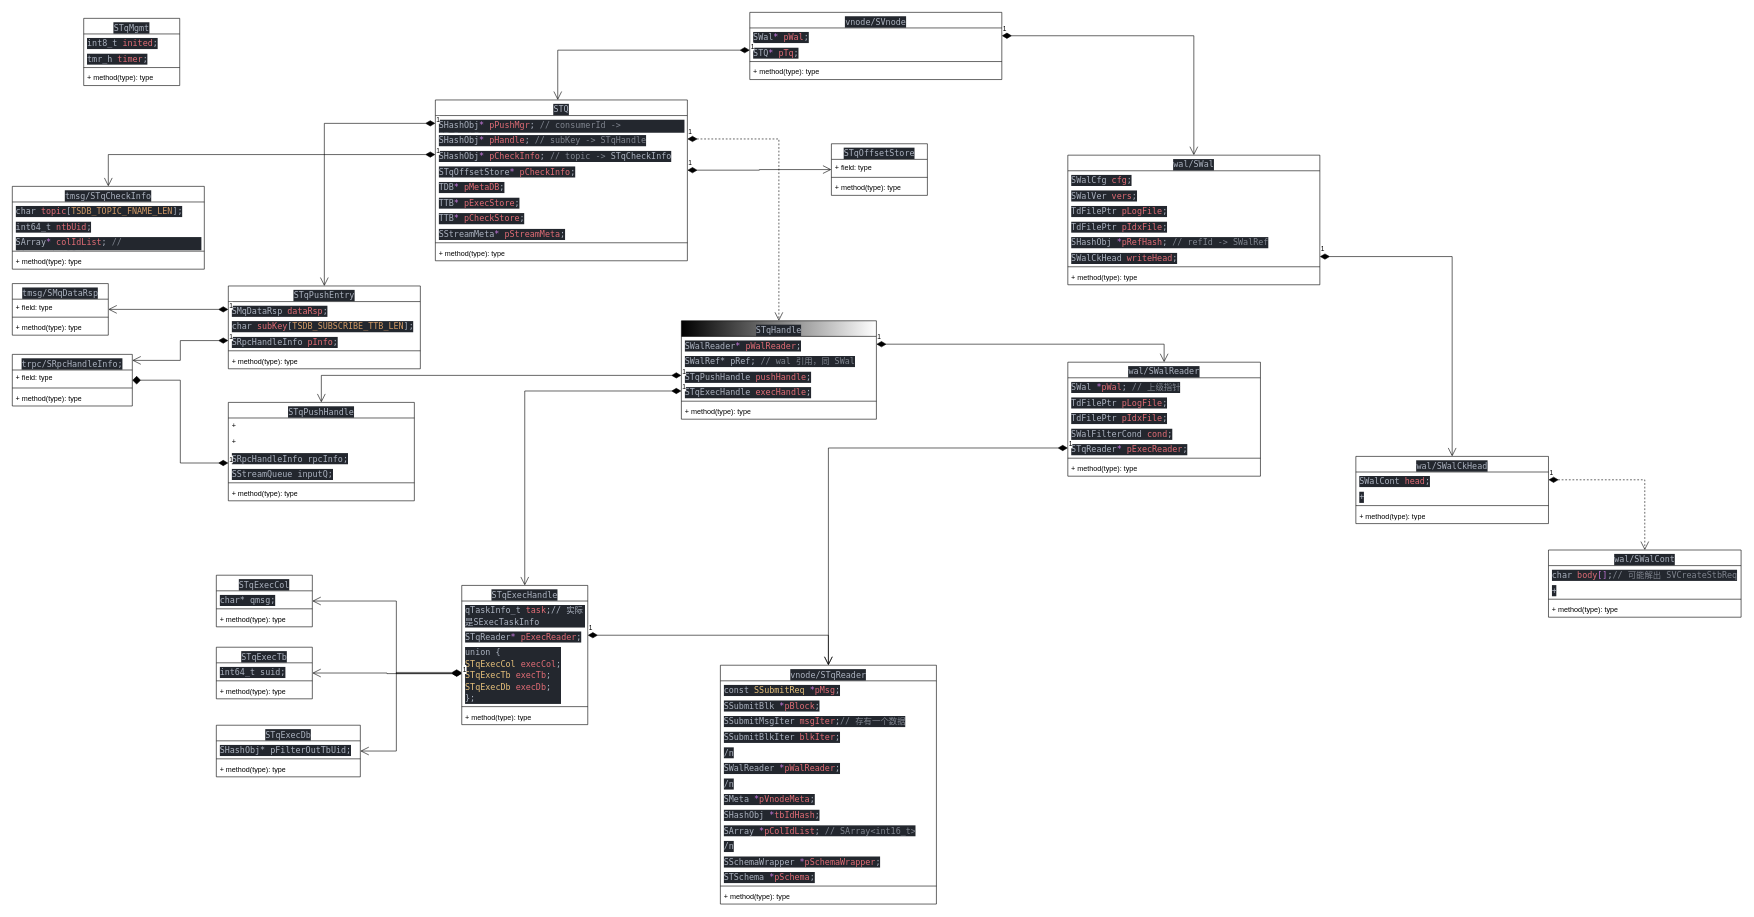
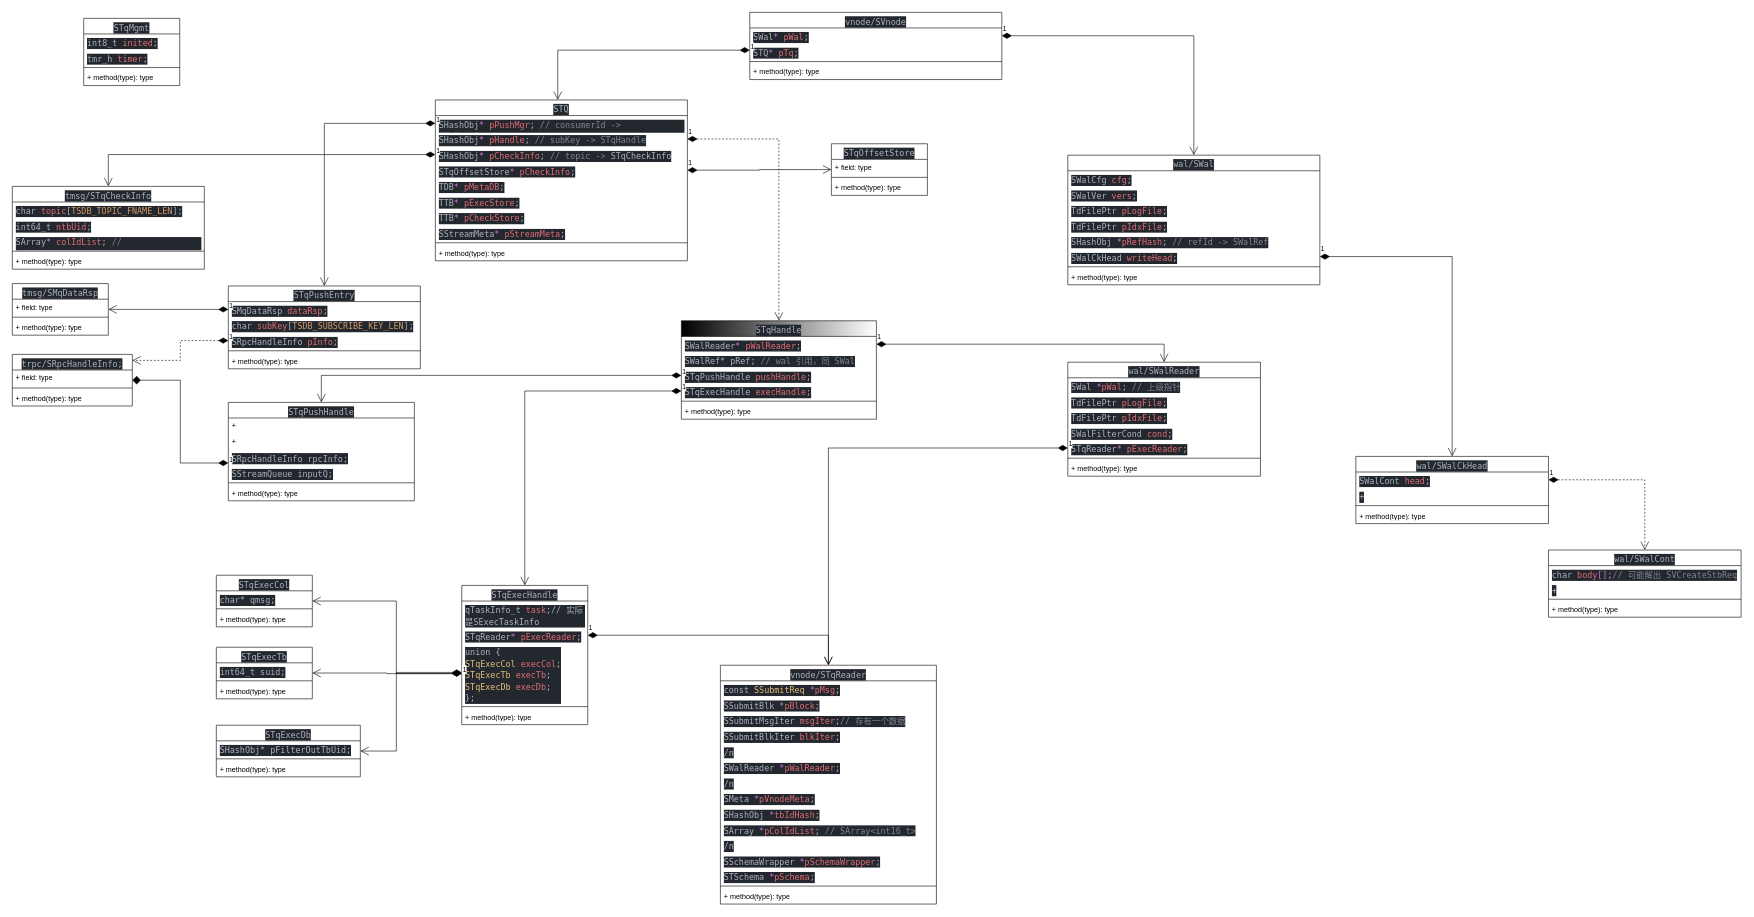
(304, 326) -> (304, 326)
(180, 355) -> (180, 355)
